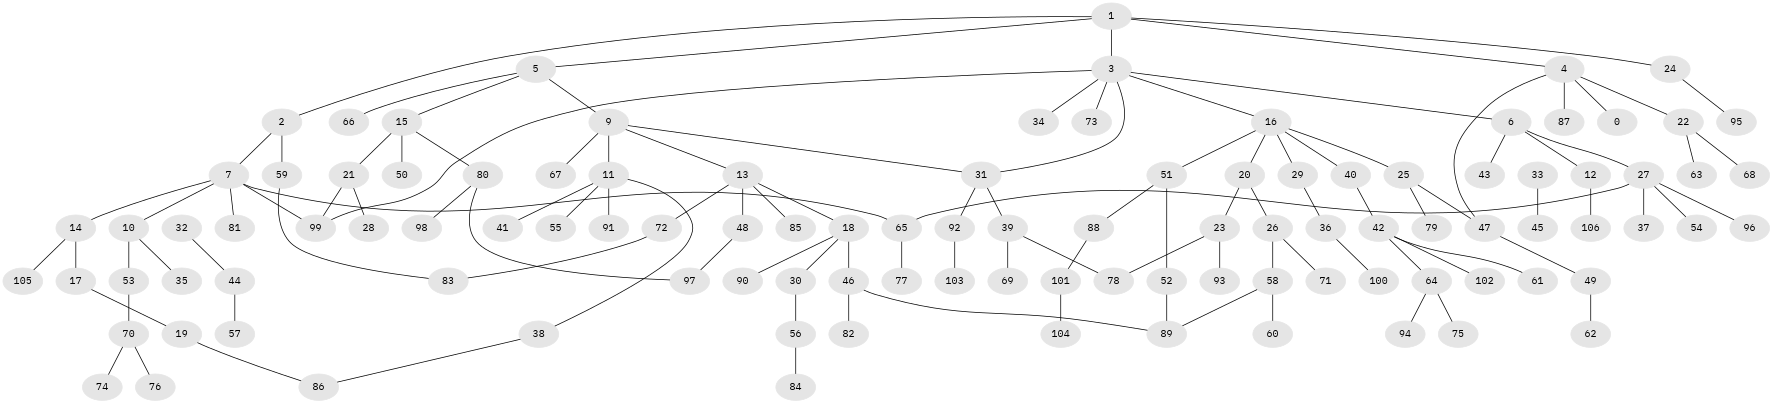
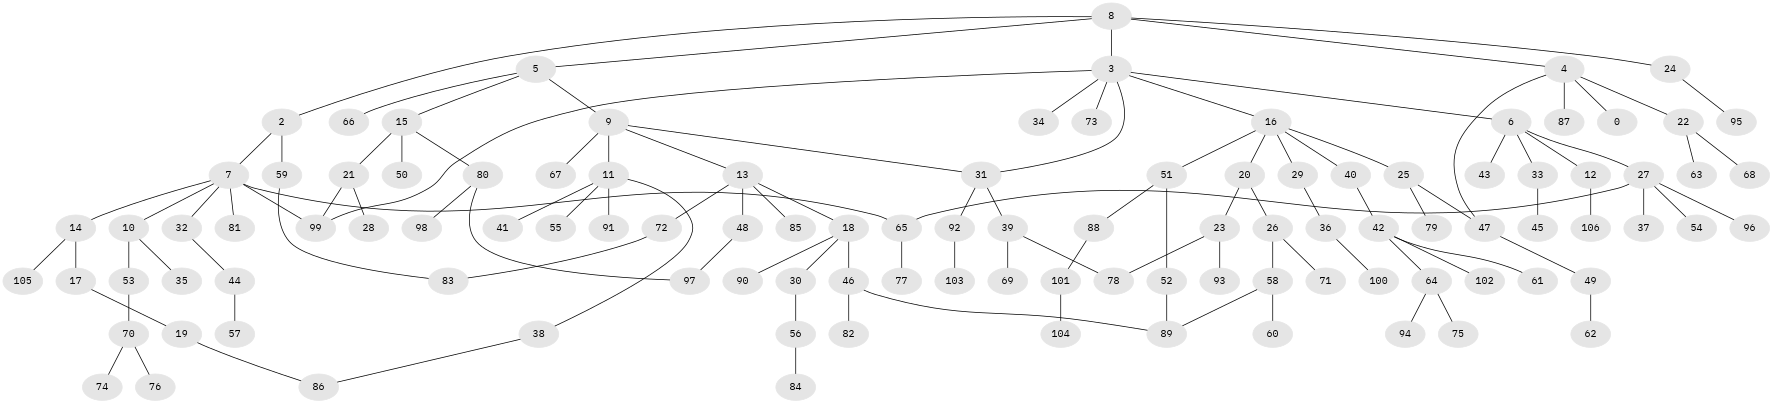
(1112, 16) -> (1112, 16)
none -> (1525, 149)
none -> (205, 202)
